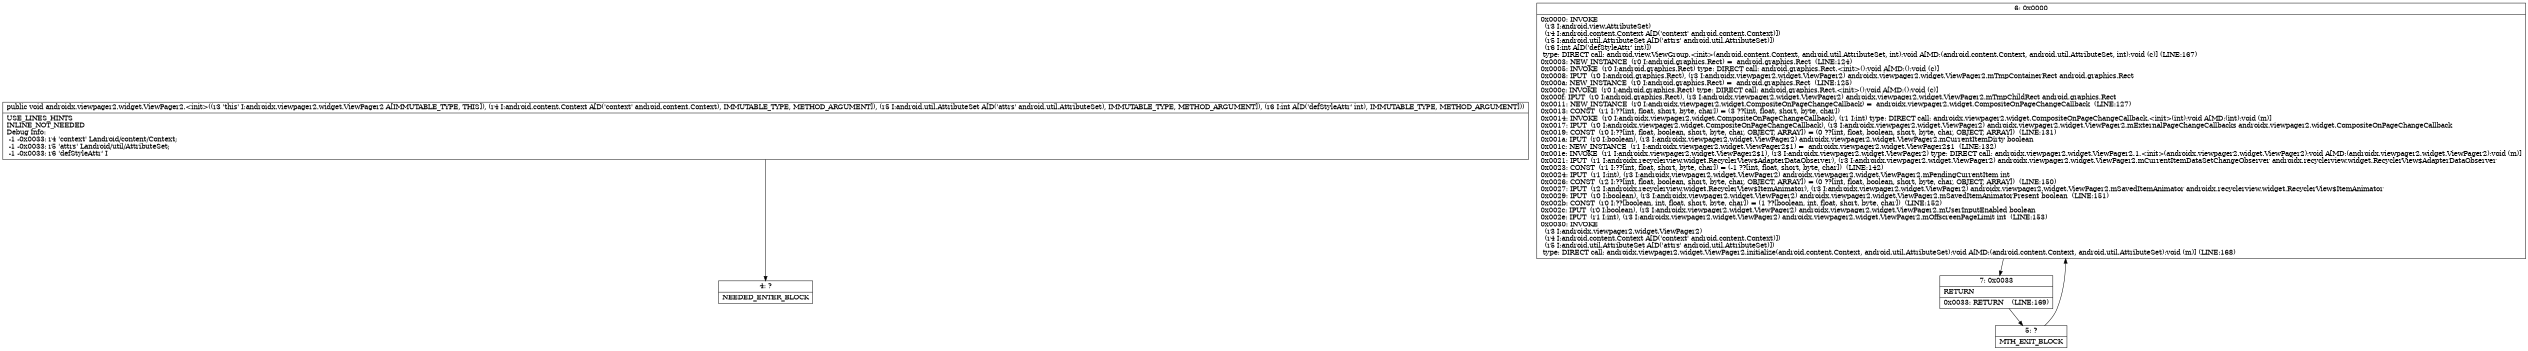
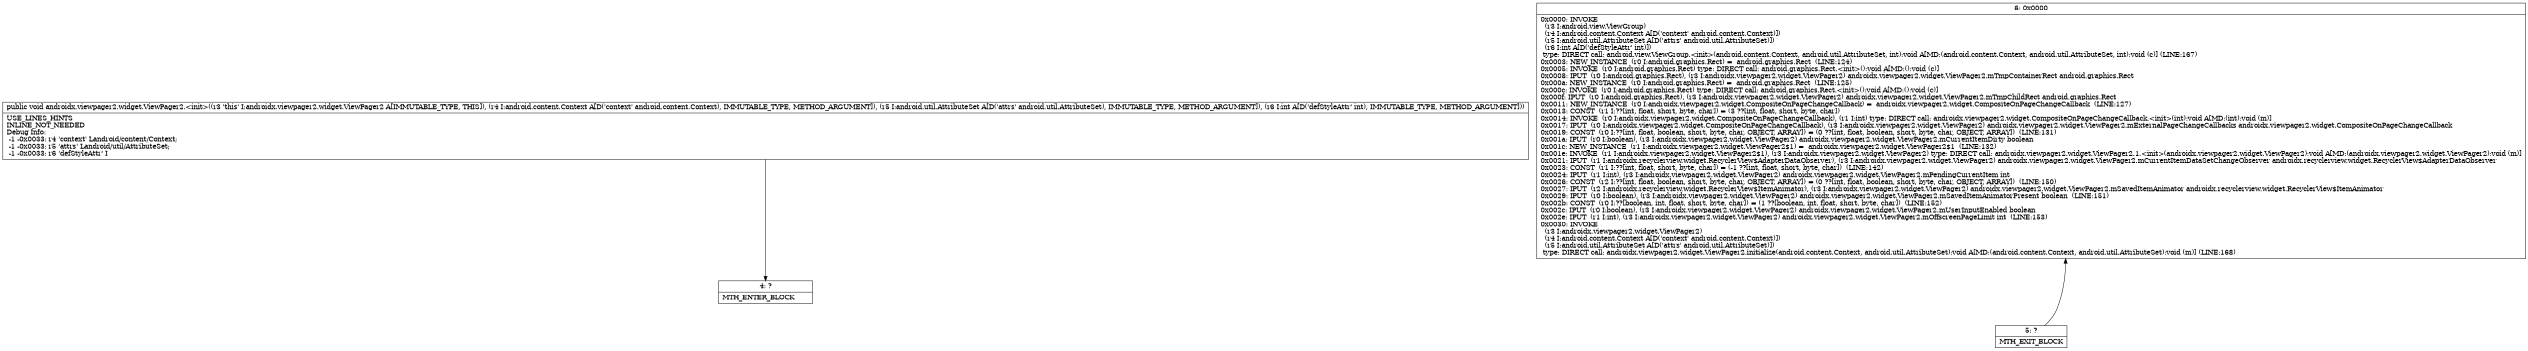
(1596, 27) -> (1593, 27)
(1996, 292) -> none
(766, 298) -> (759, 298)
